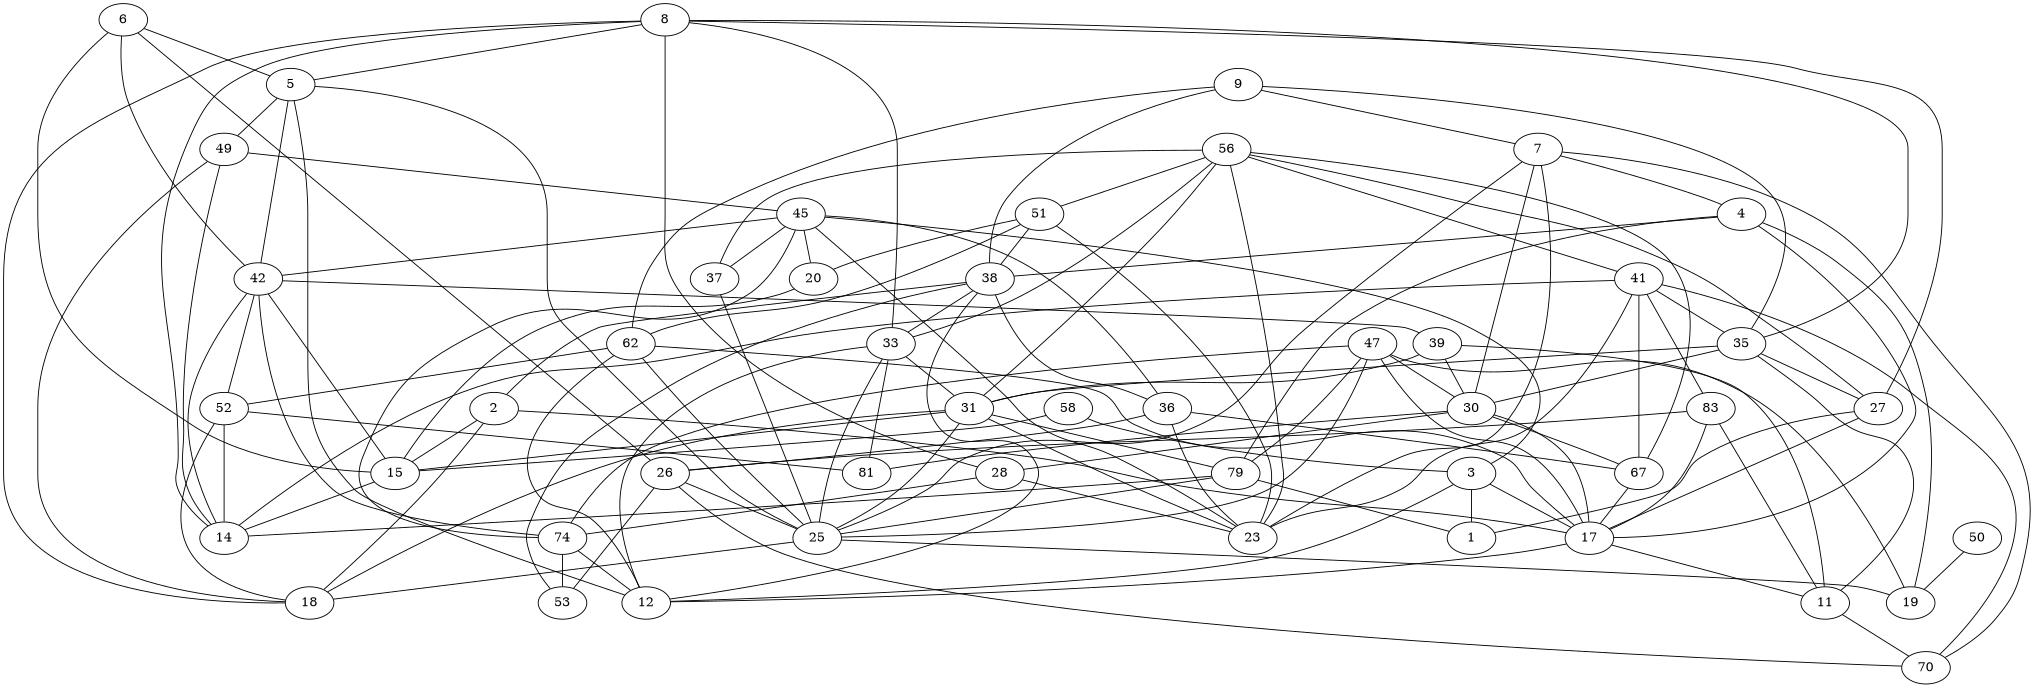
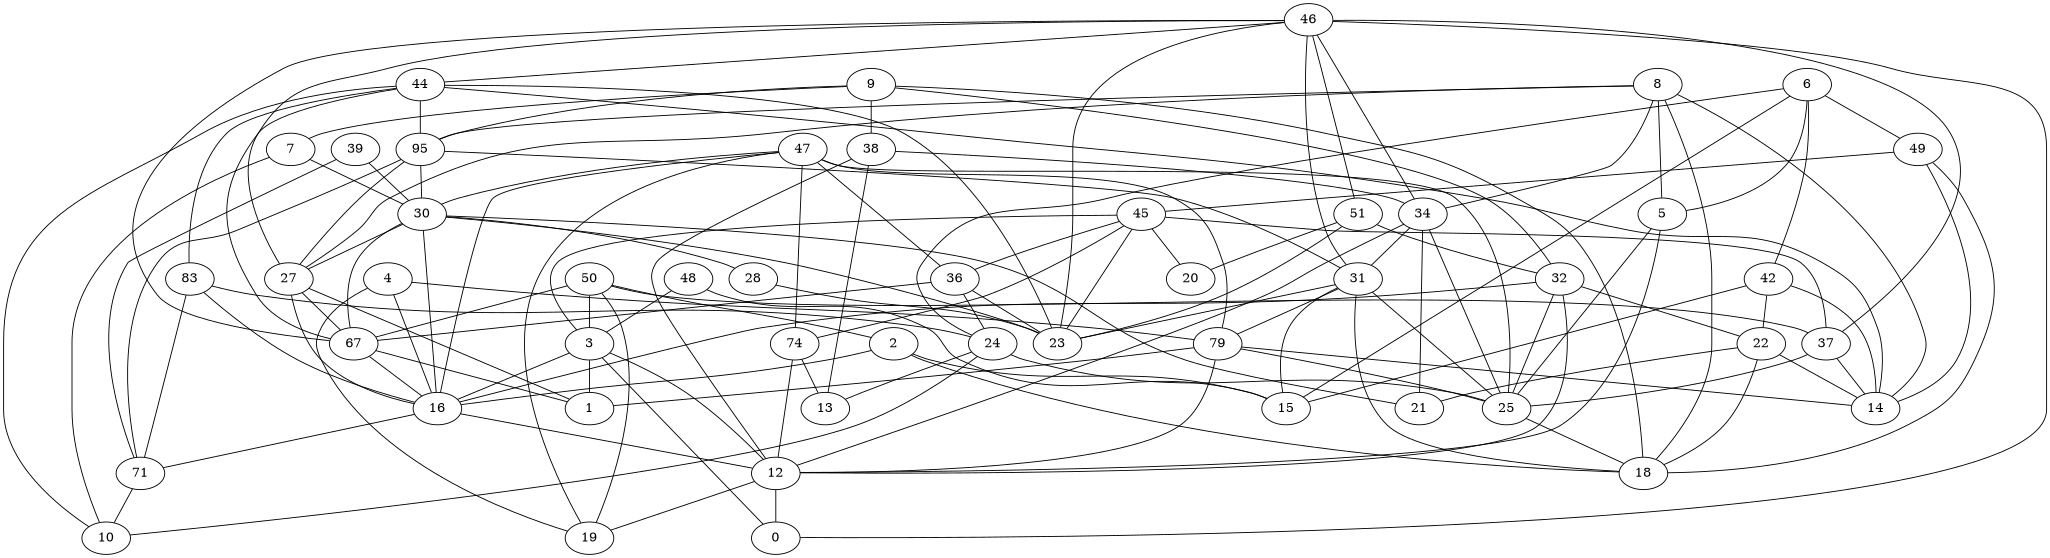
(257, 117) -> (1863, 117)
none -> (1362, 141)
(1227, 149) -> (1309, 20)
(1642, 178) -> none
(274, 182) -> none
none -> (356, 247)
(530, 247) -> none
(1015, 247) -> none
(1366, 247) -> none
(1639, 279) -> (420, 85)
none -> (1480, 301)
(852, 302) -> none
(761, 305) -> (742, 311)
none -> (491, 306)
none -> (589, 306)
none -> (321, 311)
(573, 317) -> none
(710, 327) -> none
(631, 344) -> (1560, 279)
(891, 344) -> (1423, 214)
(1741, 344) -> (420, 149)
(1046, 365) -> (879, 214)
none -> (472, 376)
(1238, 383) -> none
(1230, 407) -> none
(224, 409) -> (1761, 344)
(1068, 409) -> (688, 279)
(1514, 409) -> (746, 255)
none -> (1031, 462)
(665, 473) -> (993, 344)
(867, 473) -> (1419, 409)
(333, 489) -> none
(310, 506) -> (1851, 376)
(703, 518) -> none
none -> (776, 538)
(1589, 538) -> (437, 409)
(1366, 562) -> (683, 506)
(562, 603) -> (825, 409)
(1825, 603) -> (140, 473)
(1926, 668) -> (106, 538)
